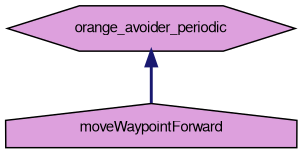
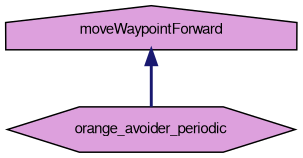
(151, 85) -> (151, 86)
